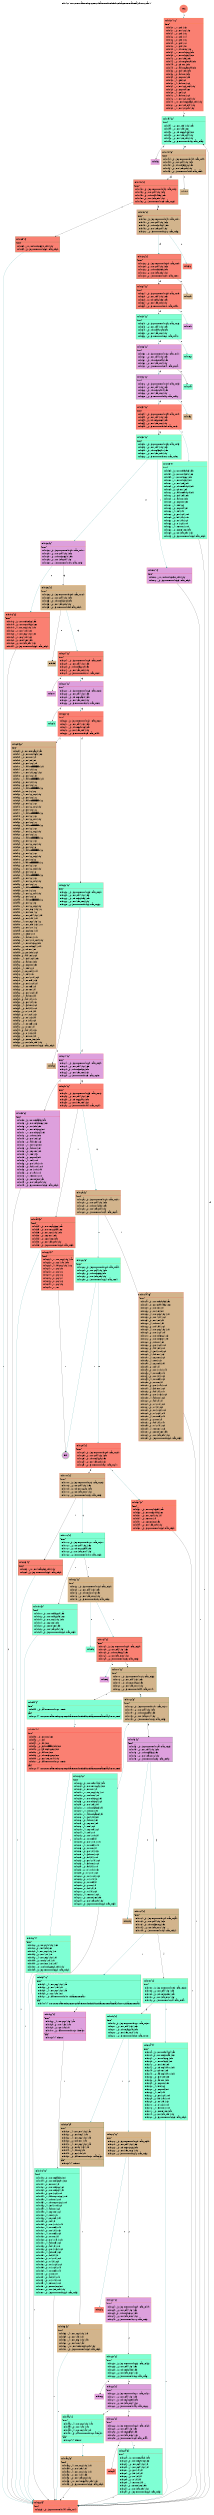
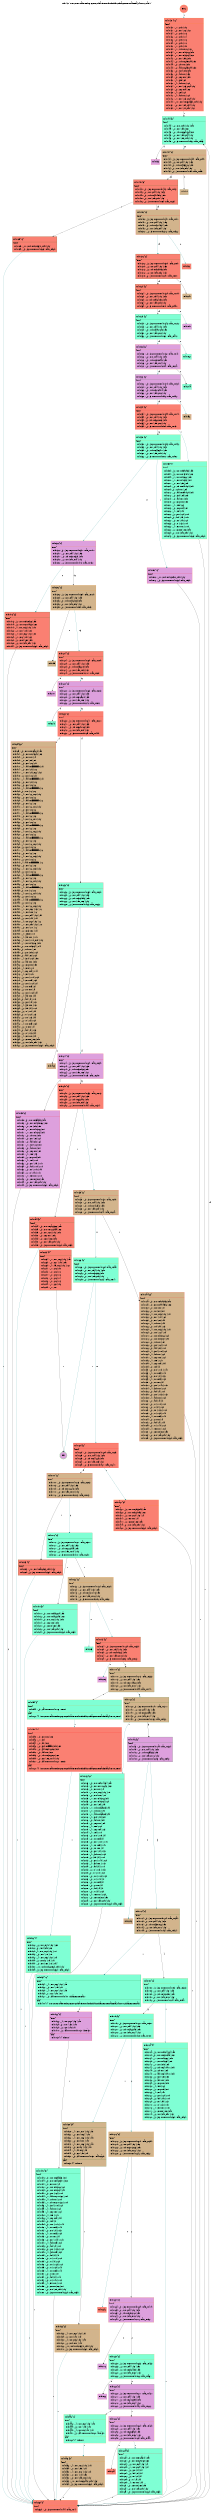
none -> (102, 2367)
